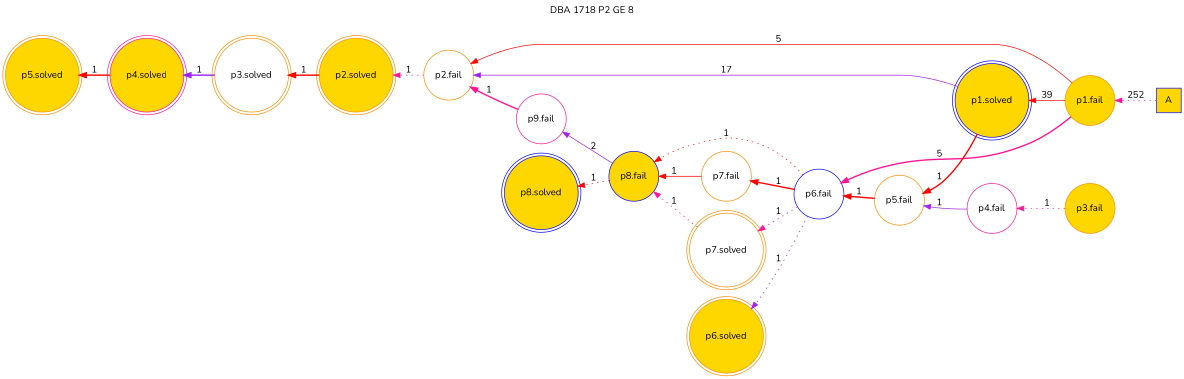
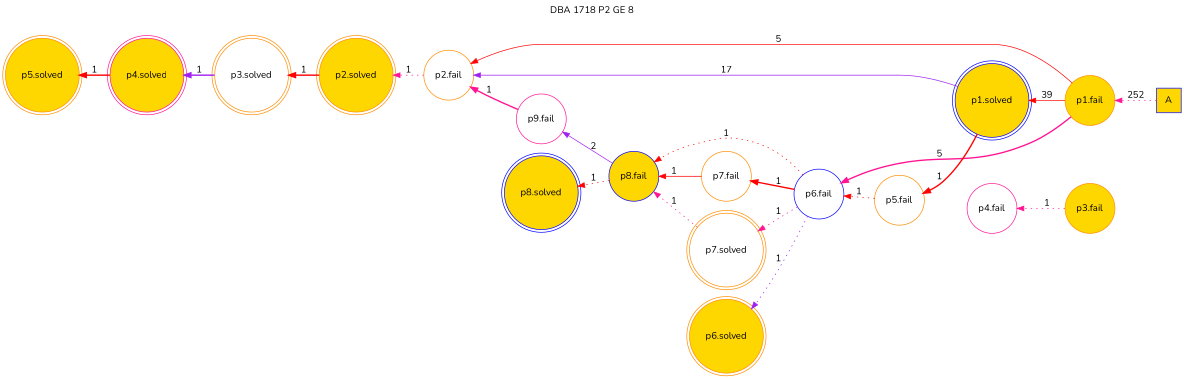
(863, 197) -> (863, 197)
(949, 209) -> none
